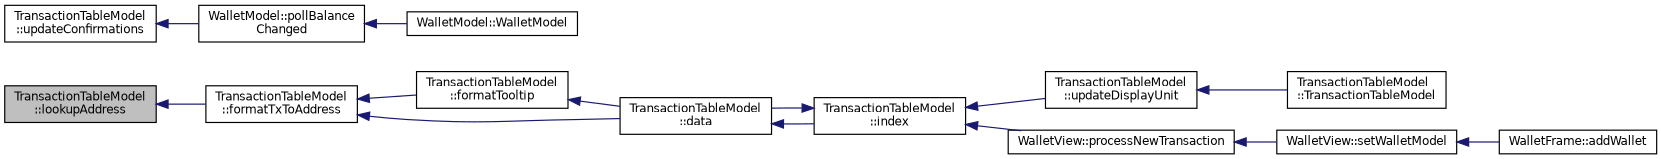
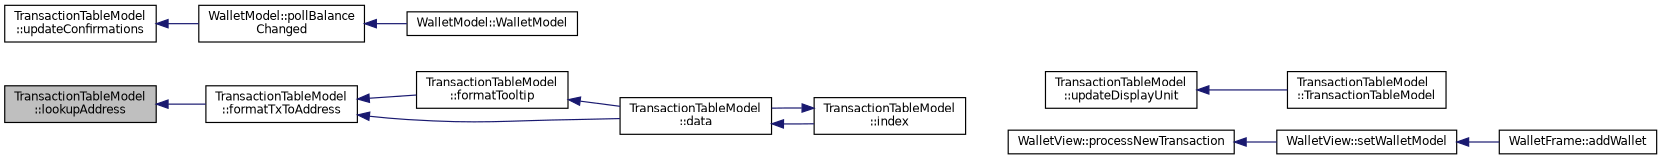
(1012, 102) -> none
(999, 128) -> none
